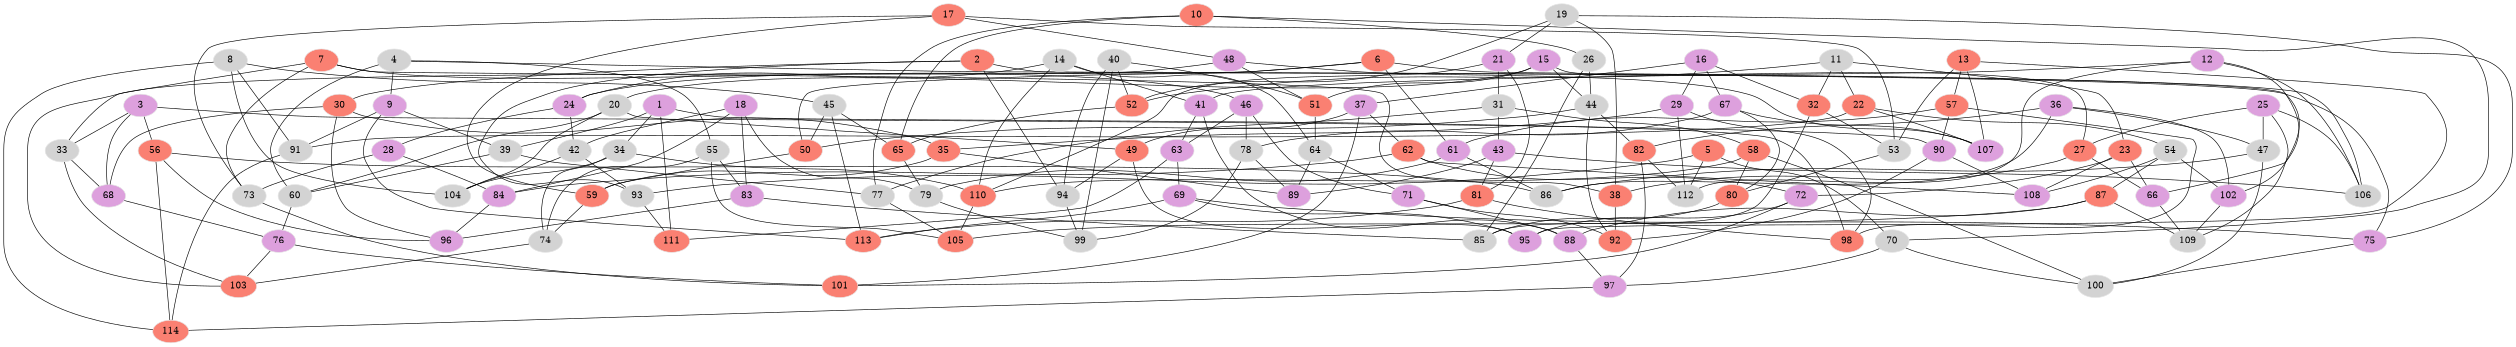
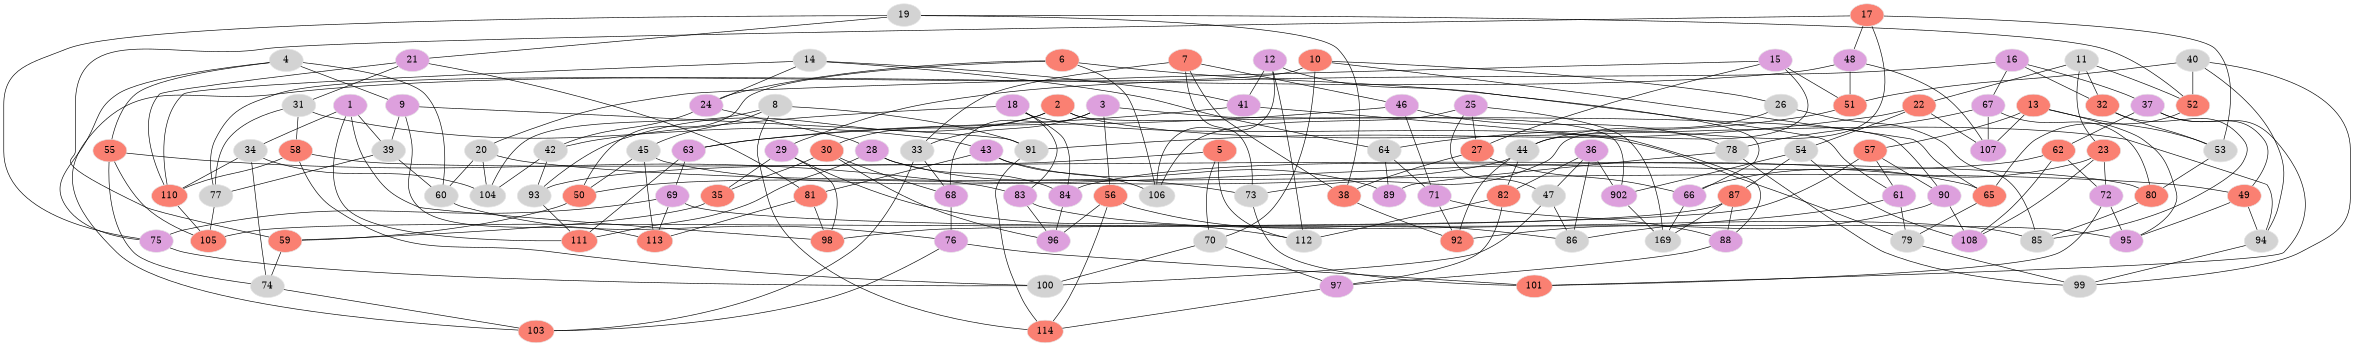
(713, 151) -> (110, 151)
(1119, 173) -> none
(2229, 196) -> (1619, 196)
none -> (738, 208)
(2188, 241) -> (1663, 241)
